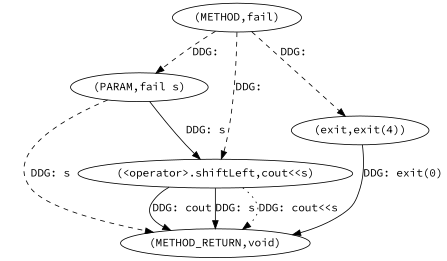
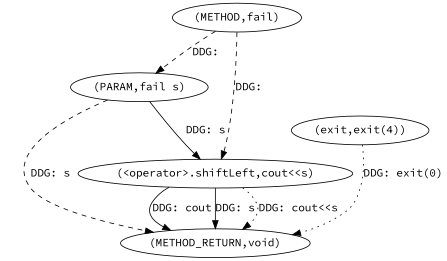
(296, 71) -> none
(353, 204) -> (353, 204)
